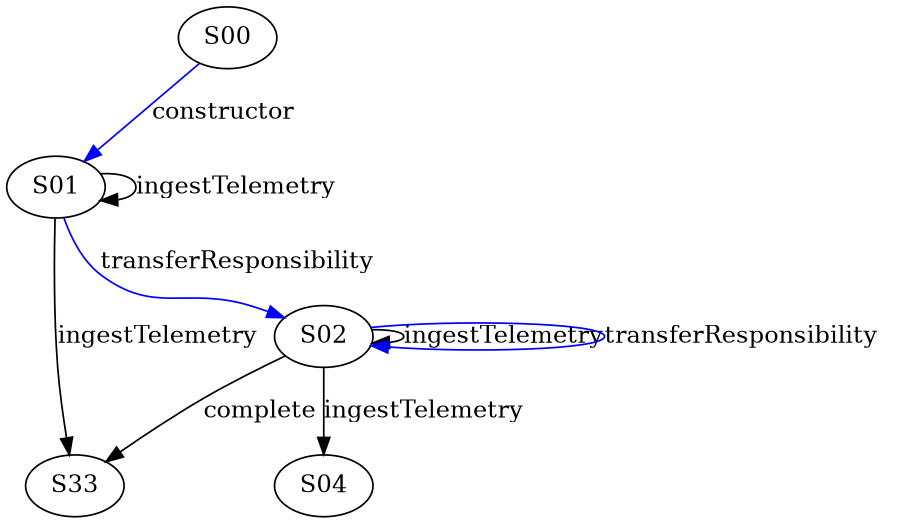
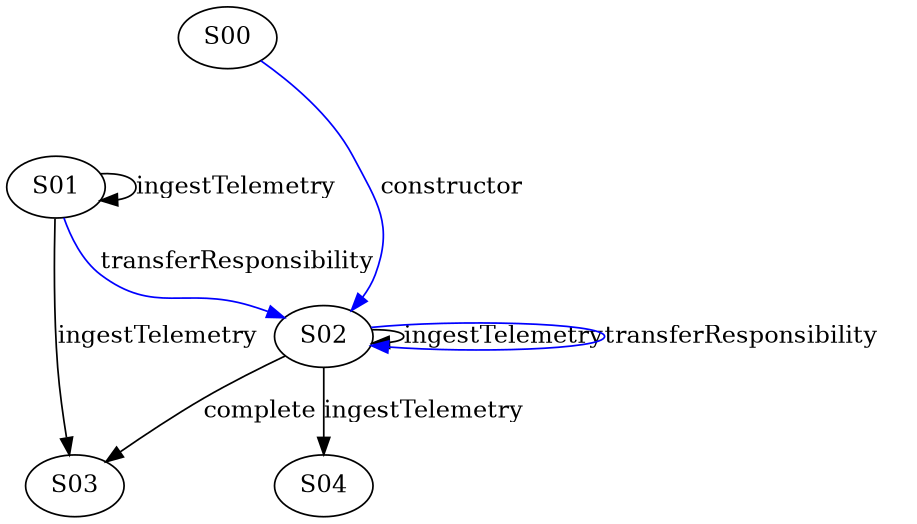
(149, 107) -> (357, 164)
(75, 486) -> (75, 486)
